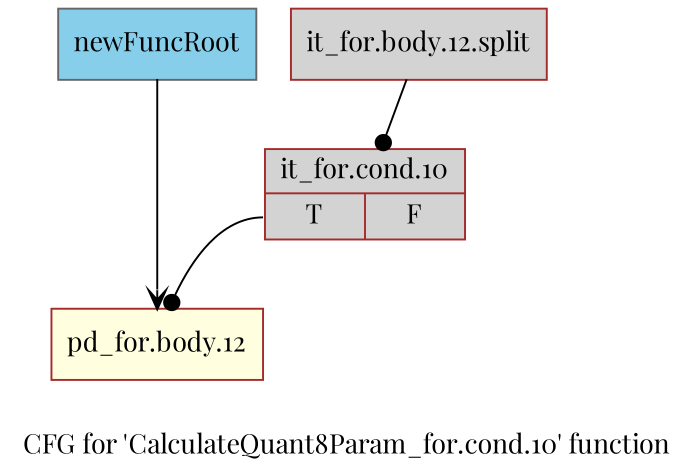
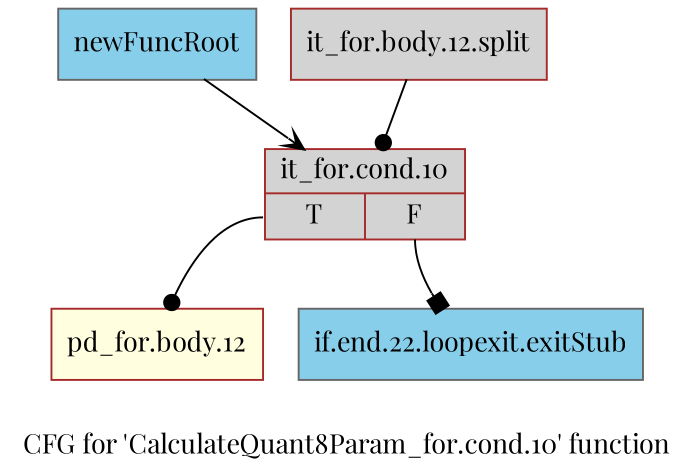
(157, 184) -> (246, 109)
none -> (471, 344)
